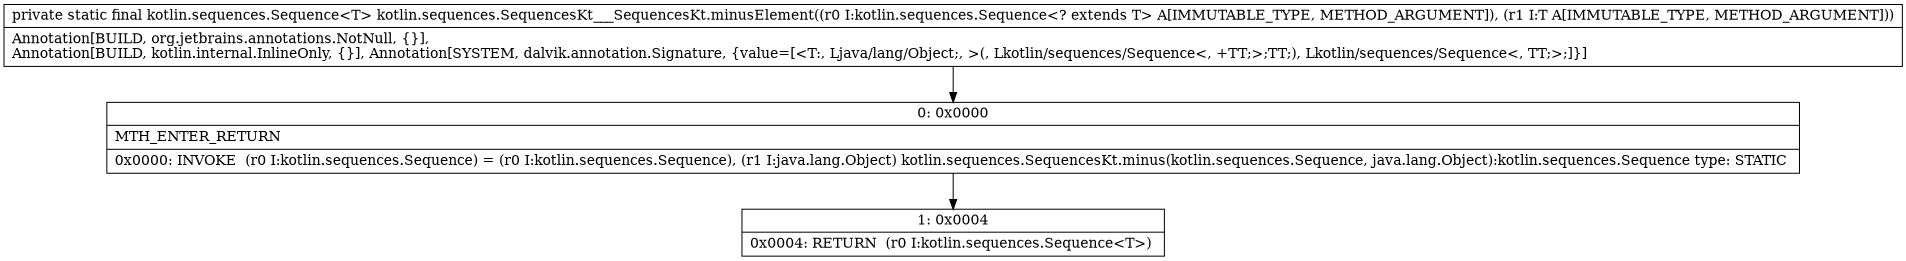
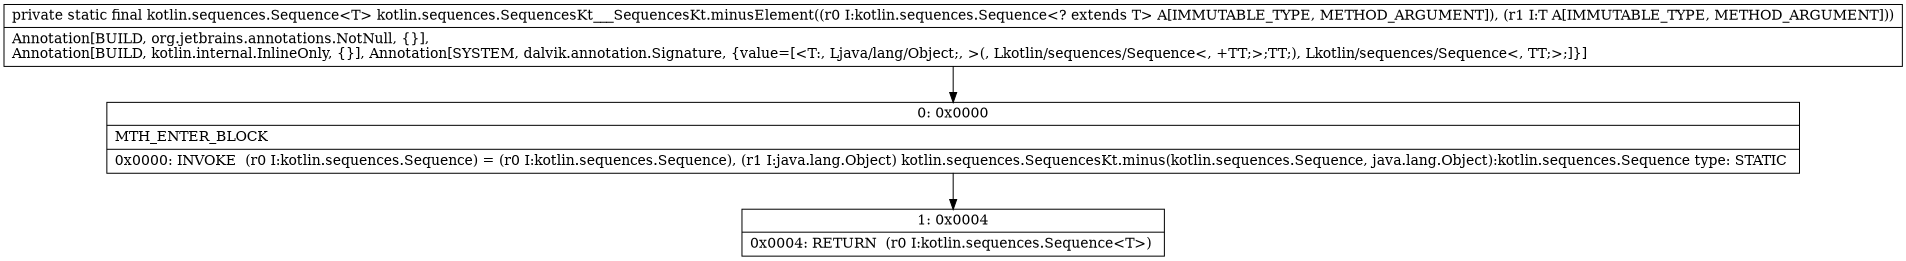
(198, 137) -> (192, 137)
